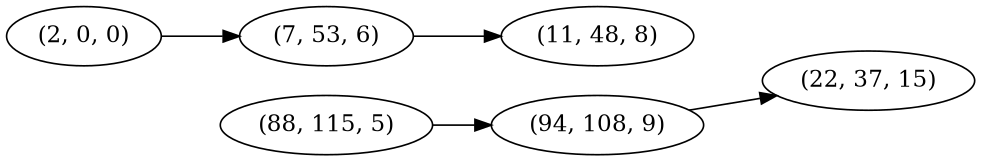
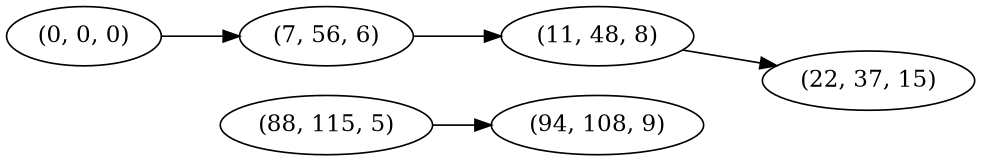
(84, 36) -> (84, 36)
(326, 36) -> (326, 36)
(724, 104) -> (722, 57)
